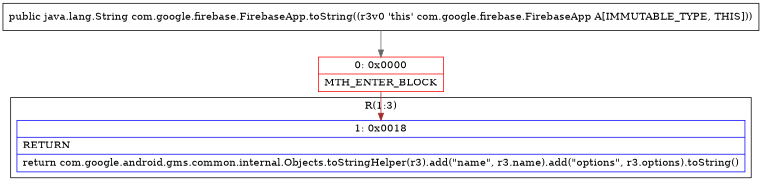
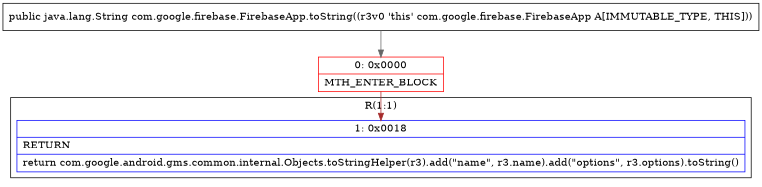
(381, 106) -> (381, 106)
